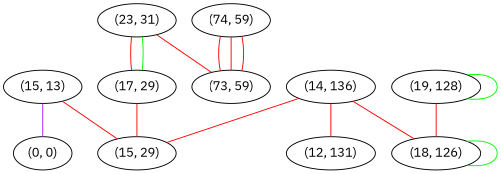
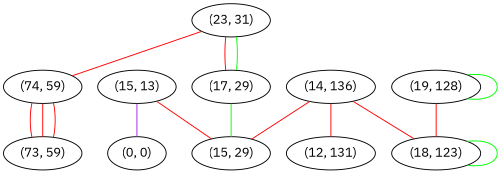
(184, 54) -> (137, 54)
(137, 120) -> (231, 120)
(436, 153) -> (436, 153)
